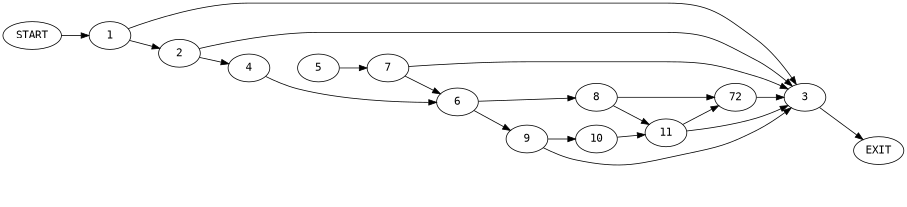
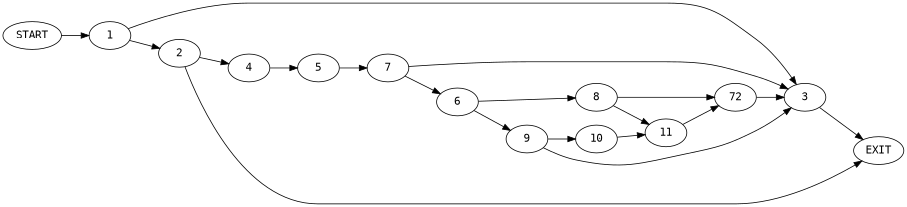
(498, 32) -> (489, 204)
(346, 97) -> (280, 68)
(735, 123) -> none
